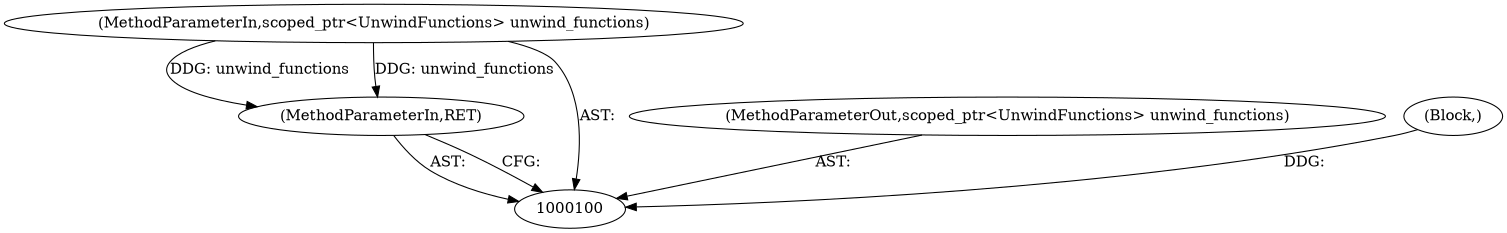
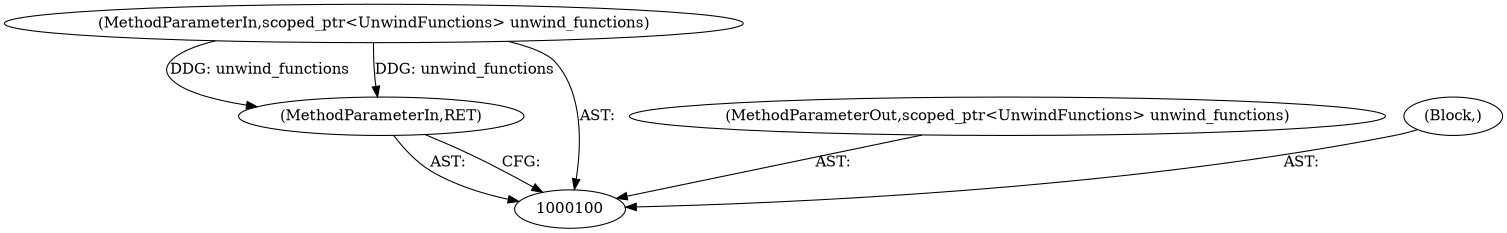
(1307, 163) -> (1304, 163)
